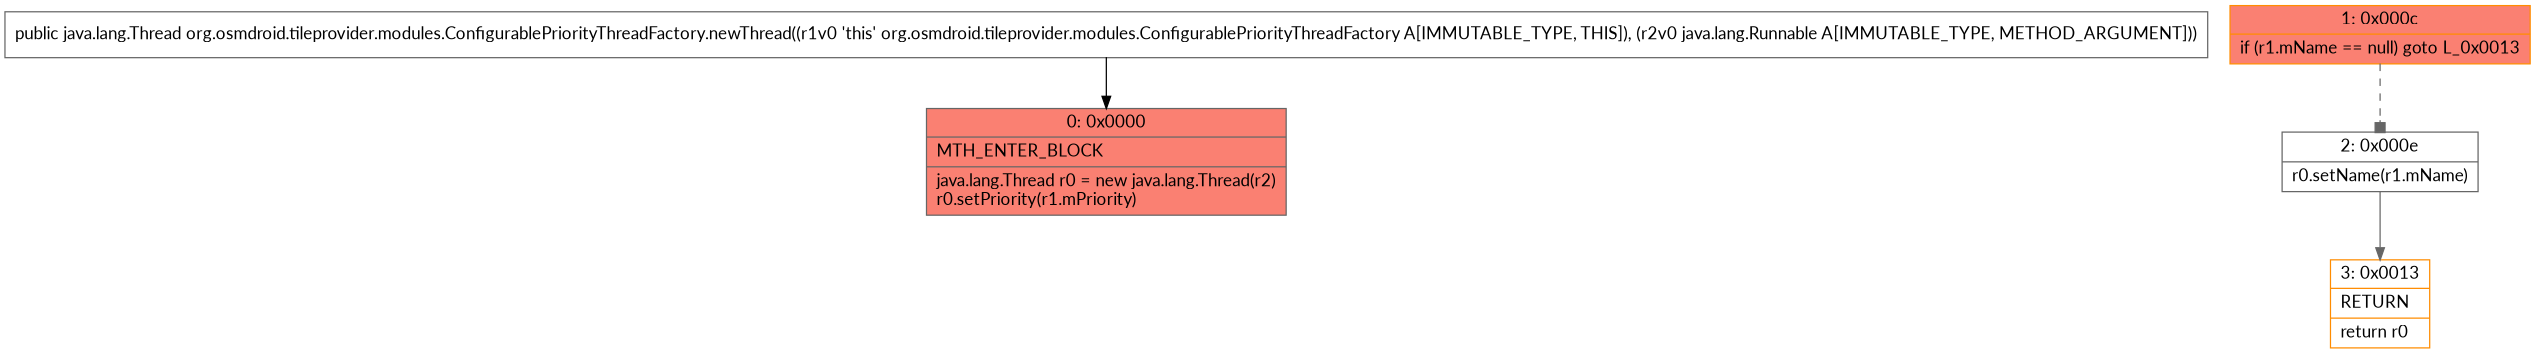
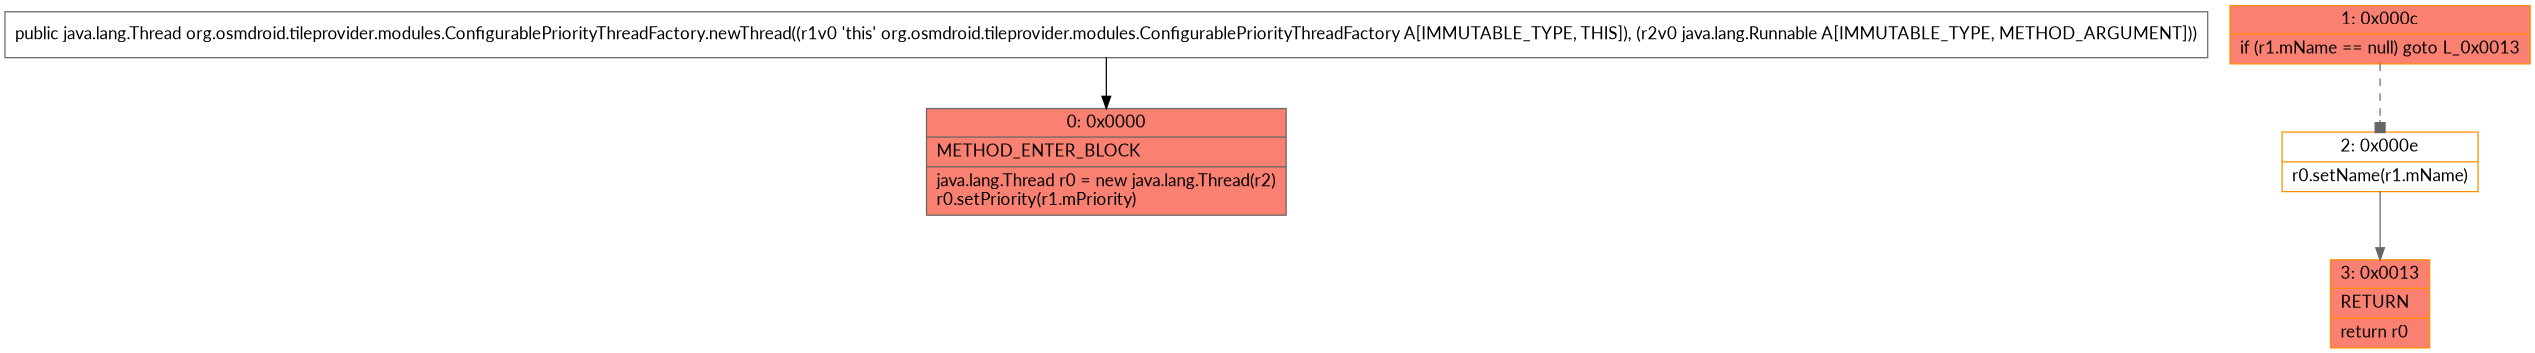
(1020, 151) -> (1039, 151)
(2380, 162) -> (2380, 162)
(2380, 304) -> (2380, 304)
